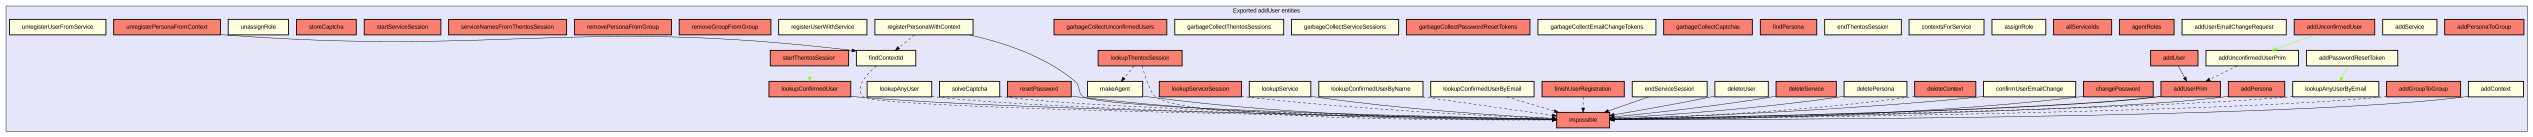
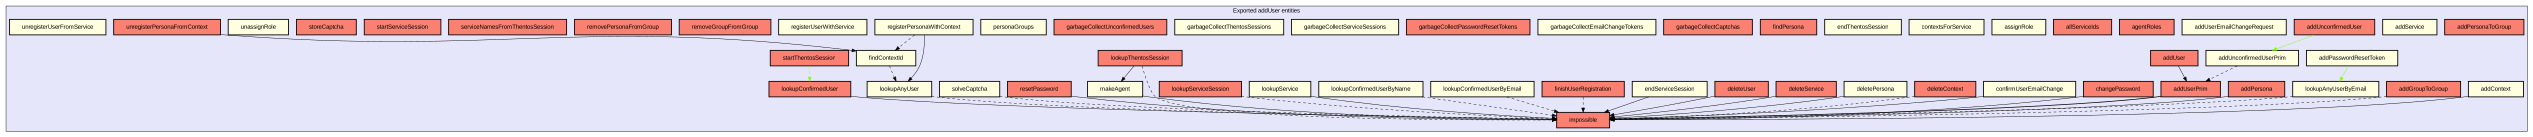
none -> (1014, 27)
(1129, 72) -> (1129, 72)
(1742, 89) -> (1742, 89)
(1250, 110) -> (922, 58)
(1189, 113) -> (892, 72)
